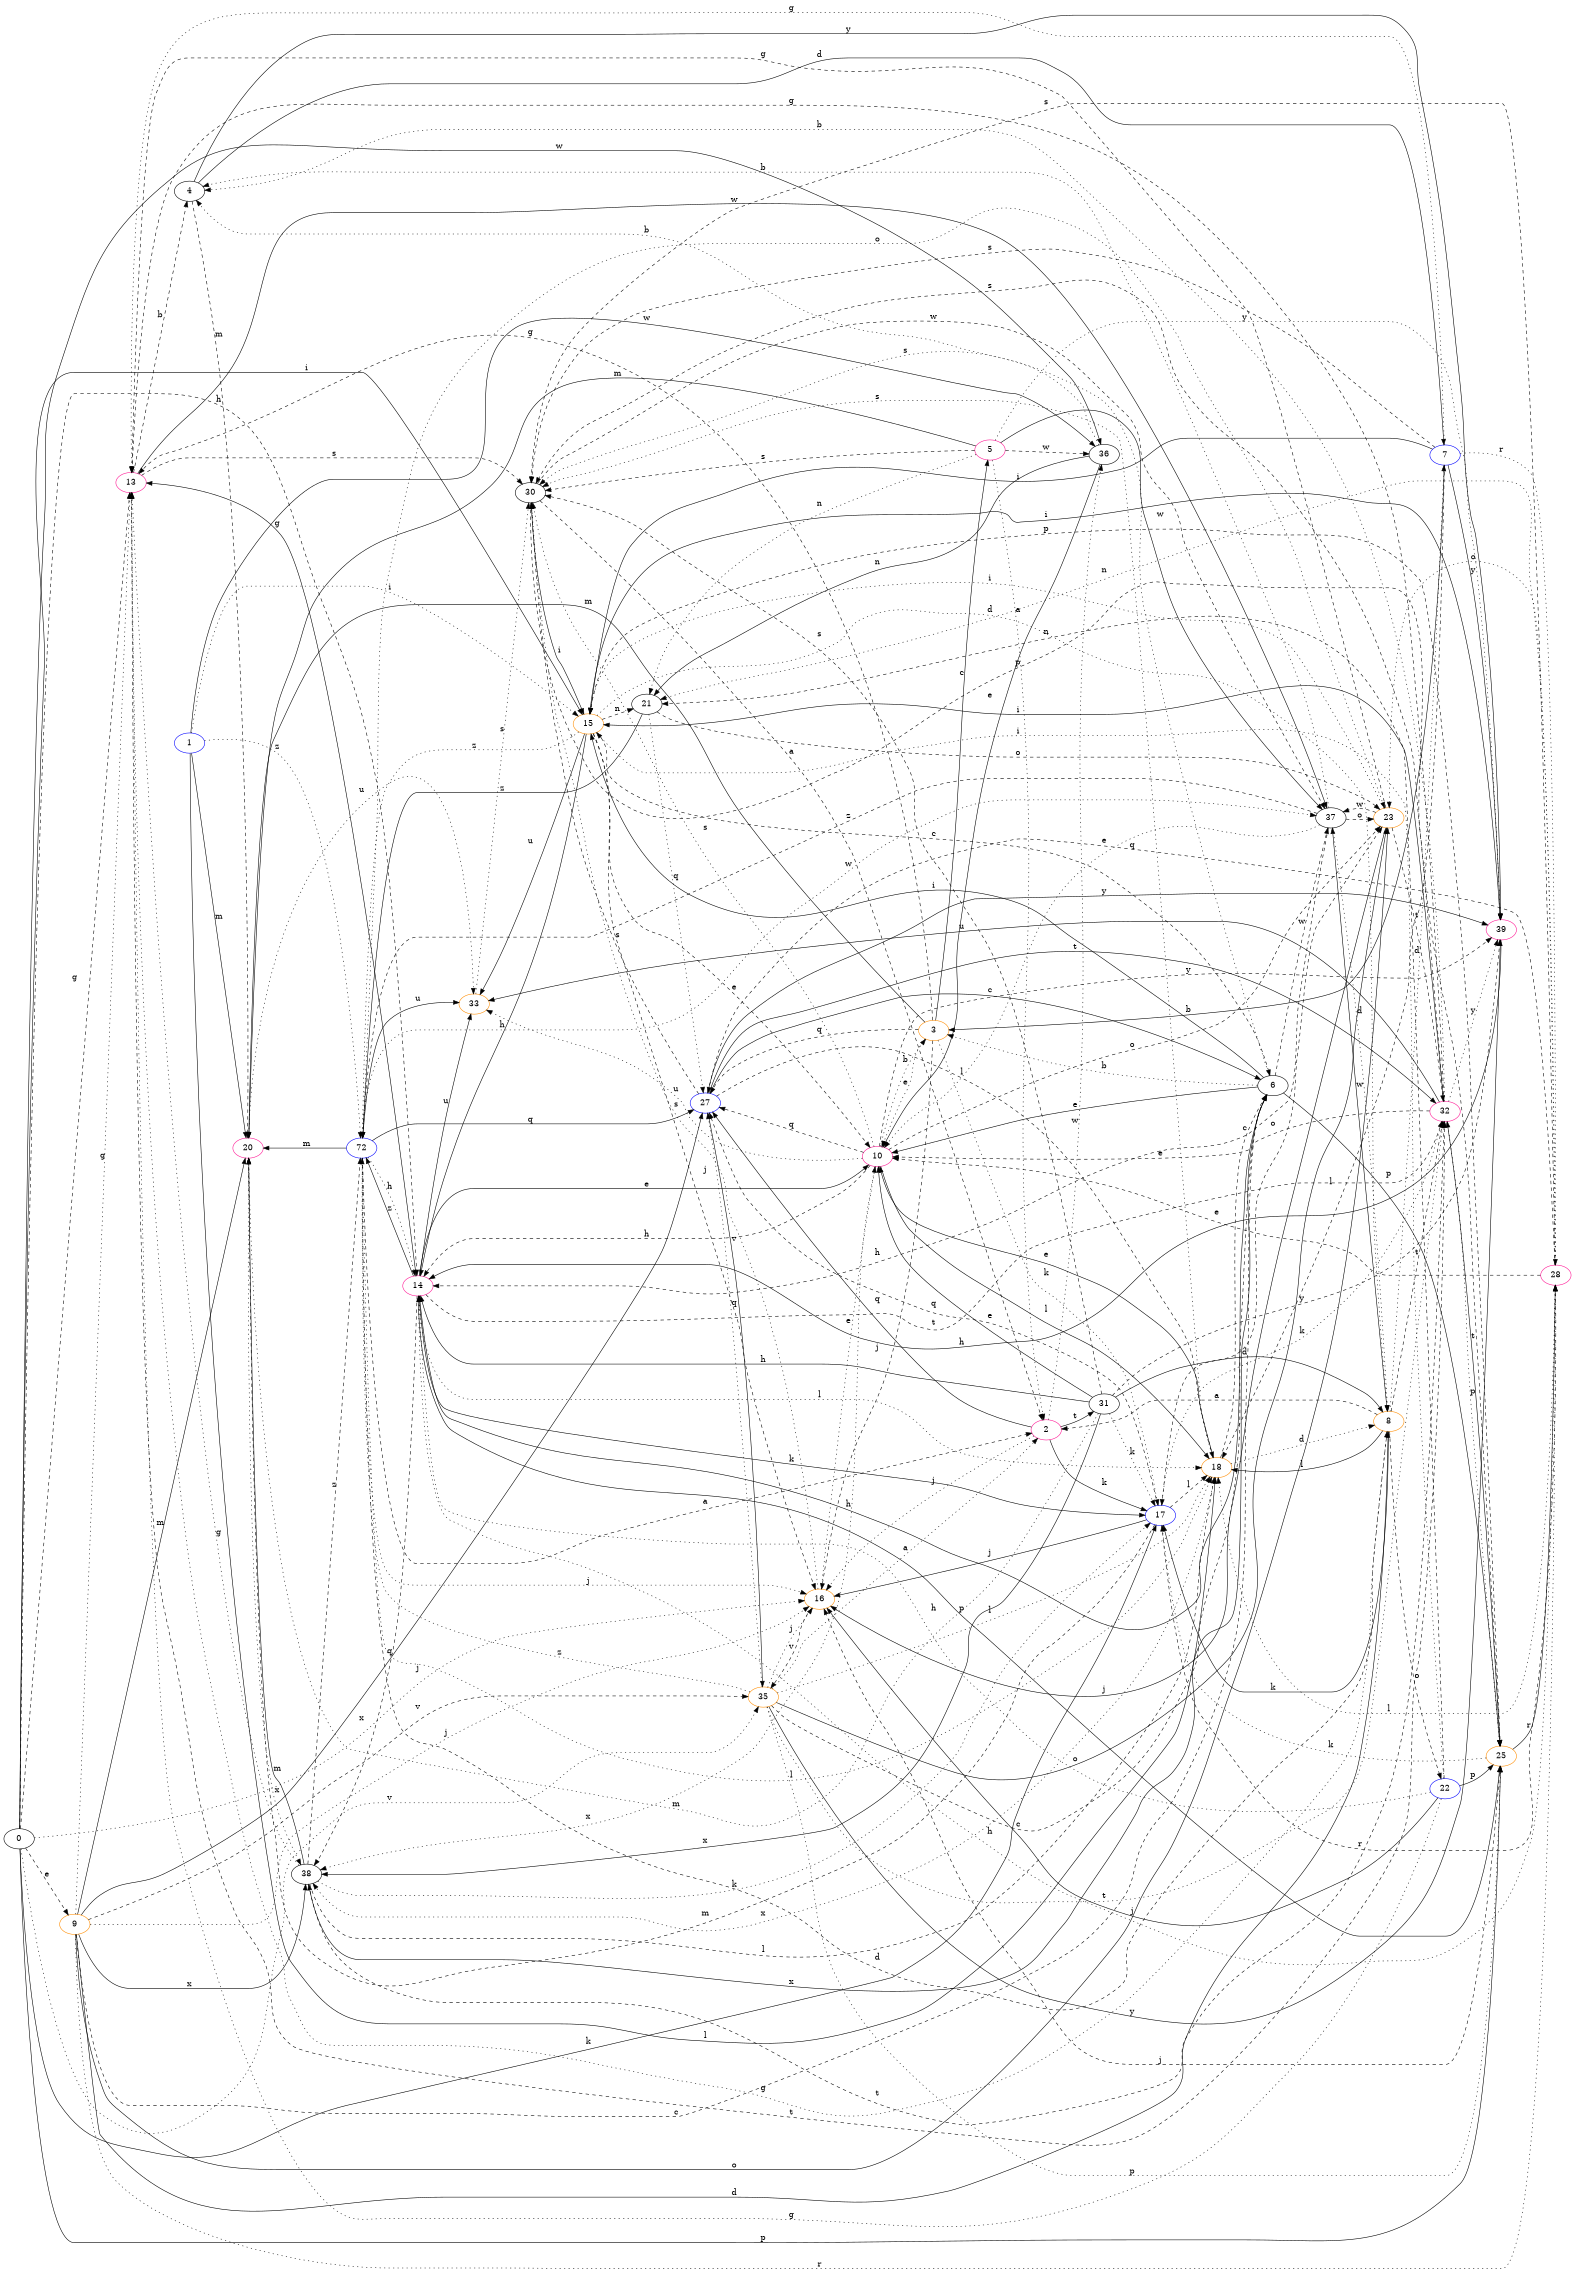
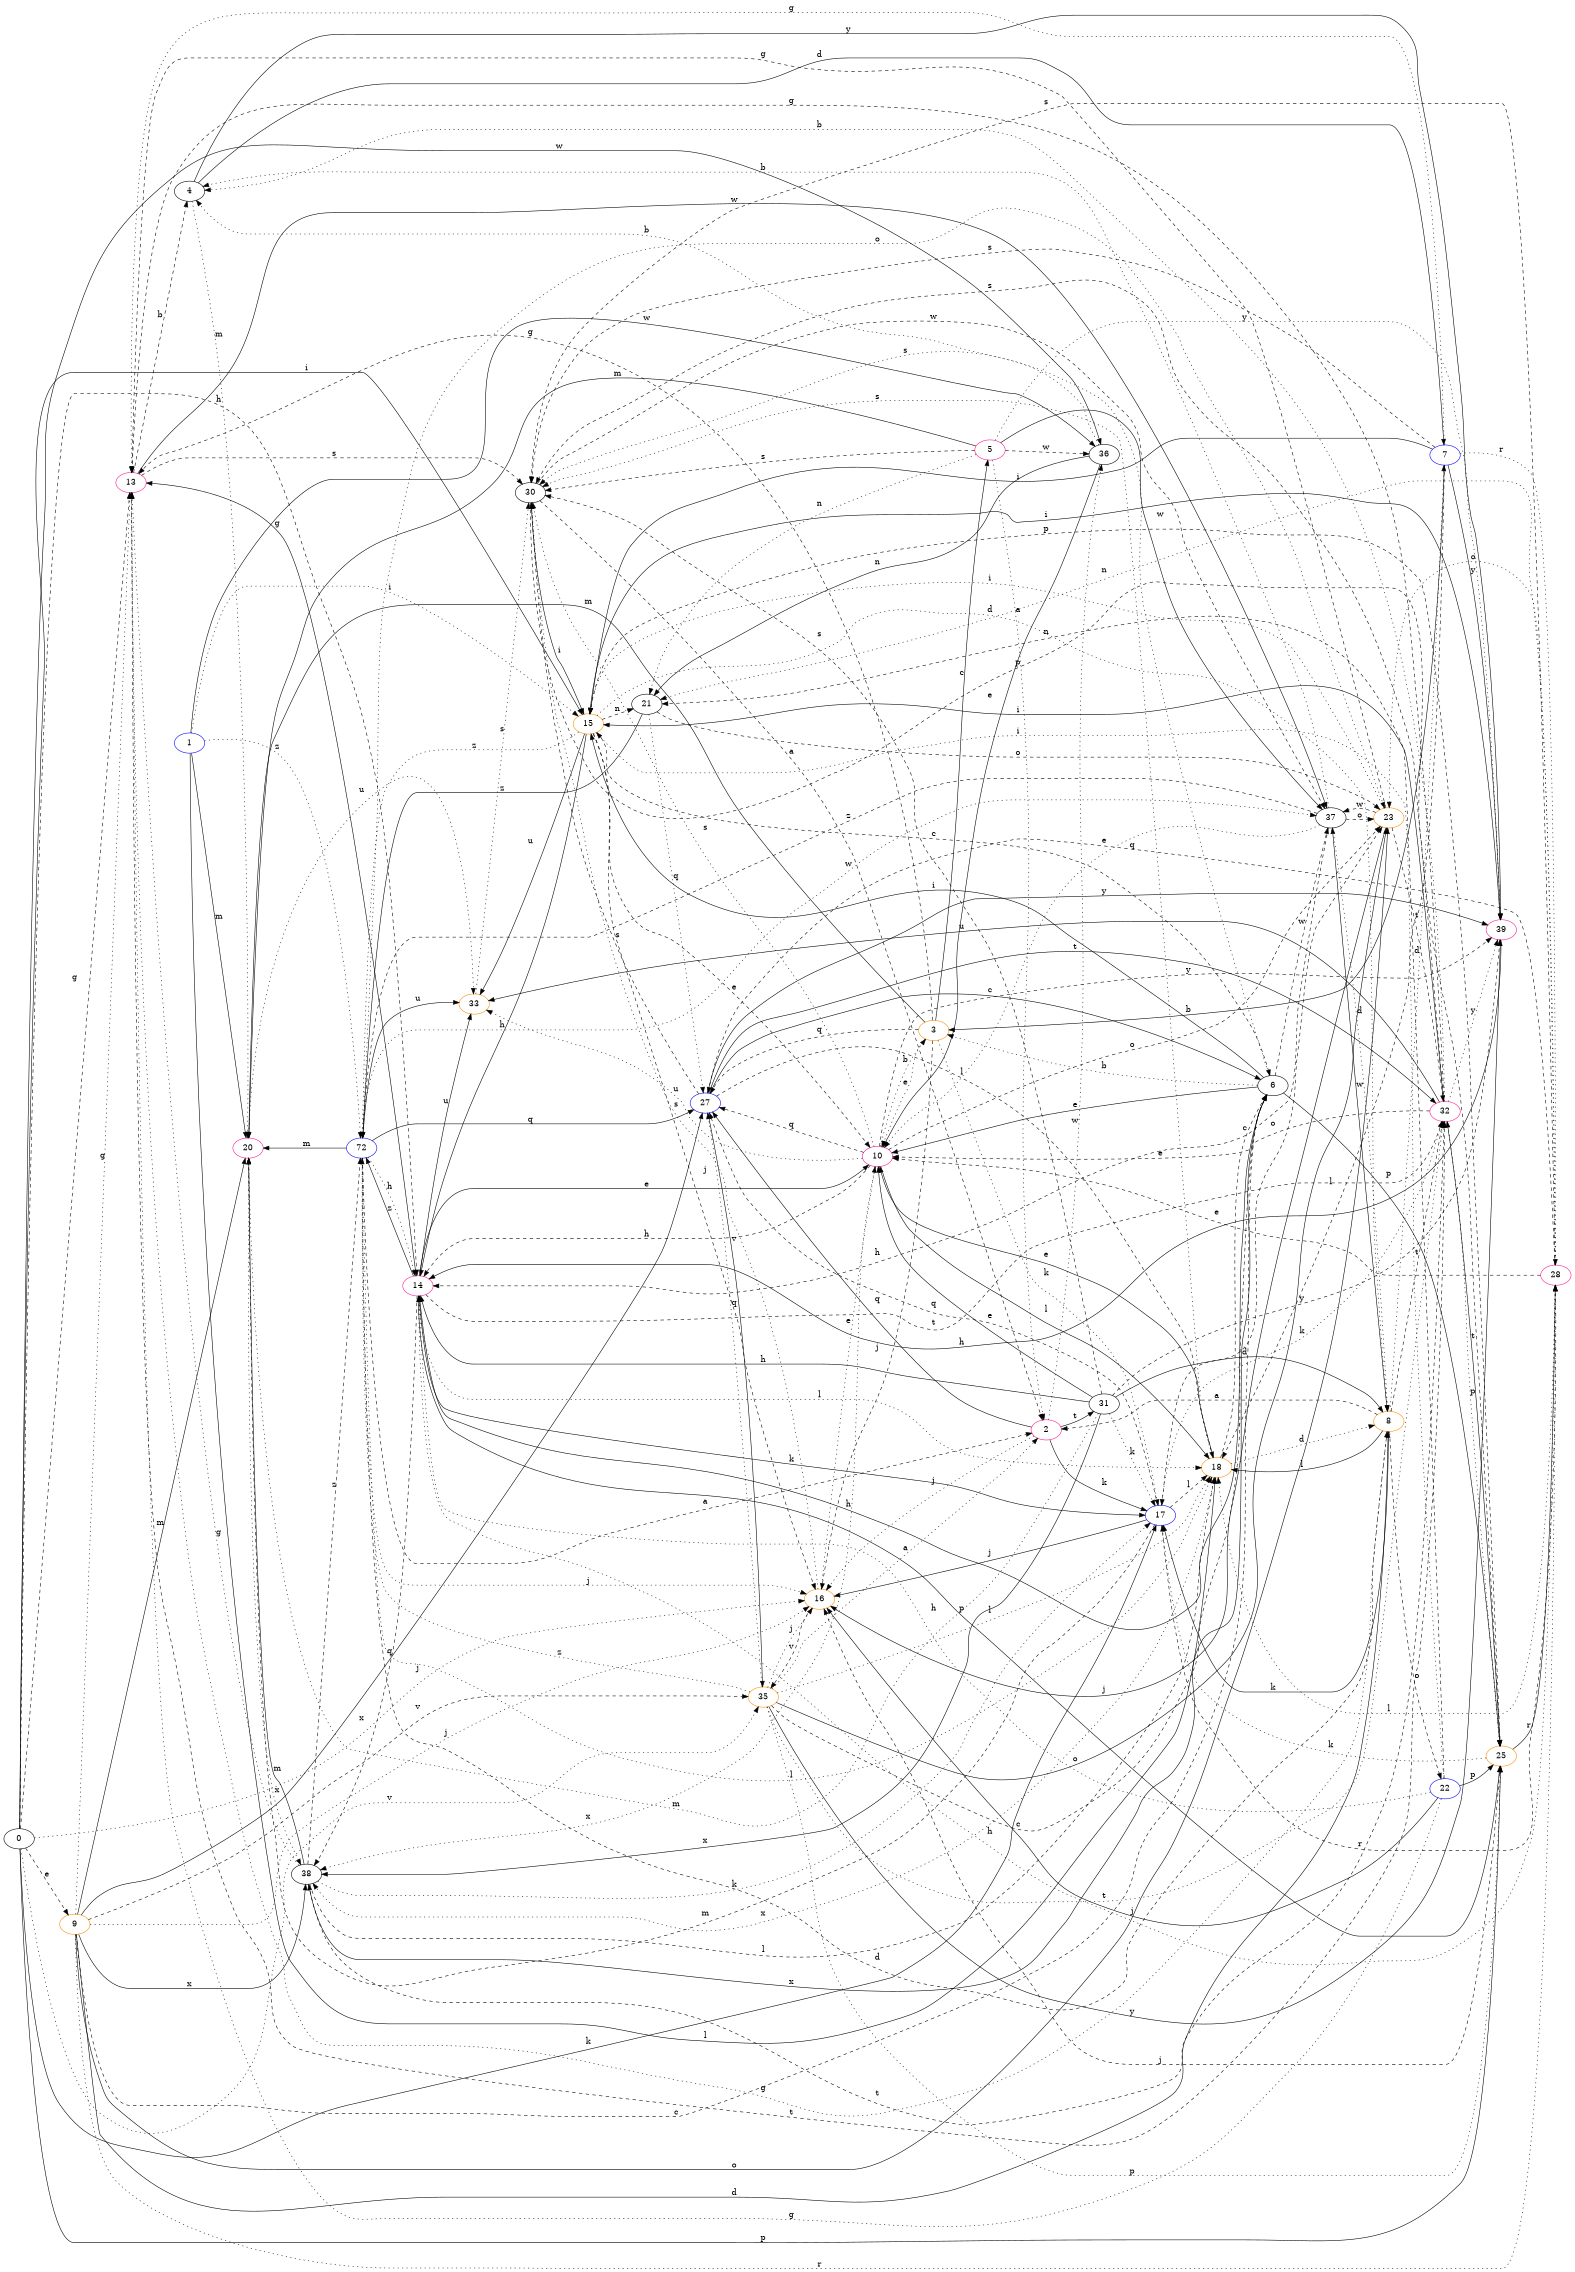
(240, 665) -> (240, 665)
